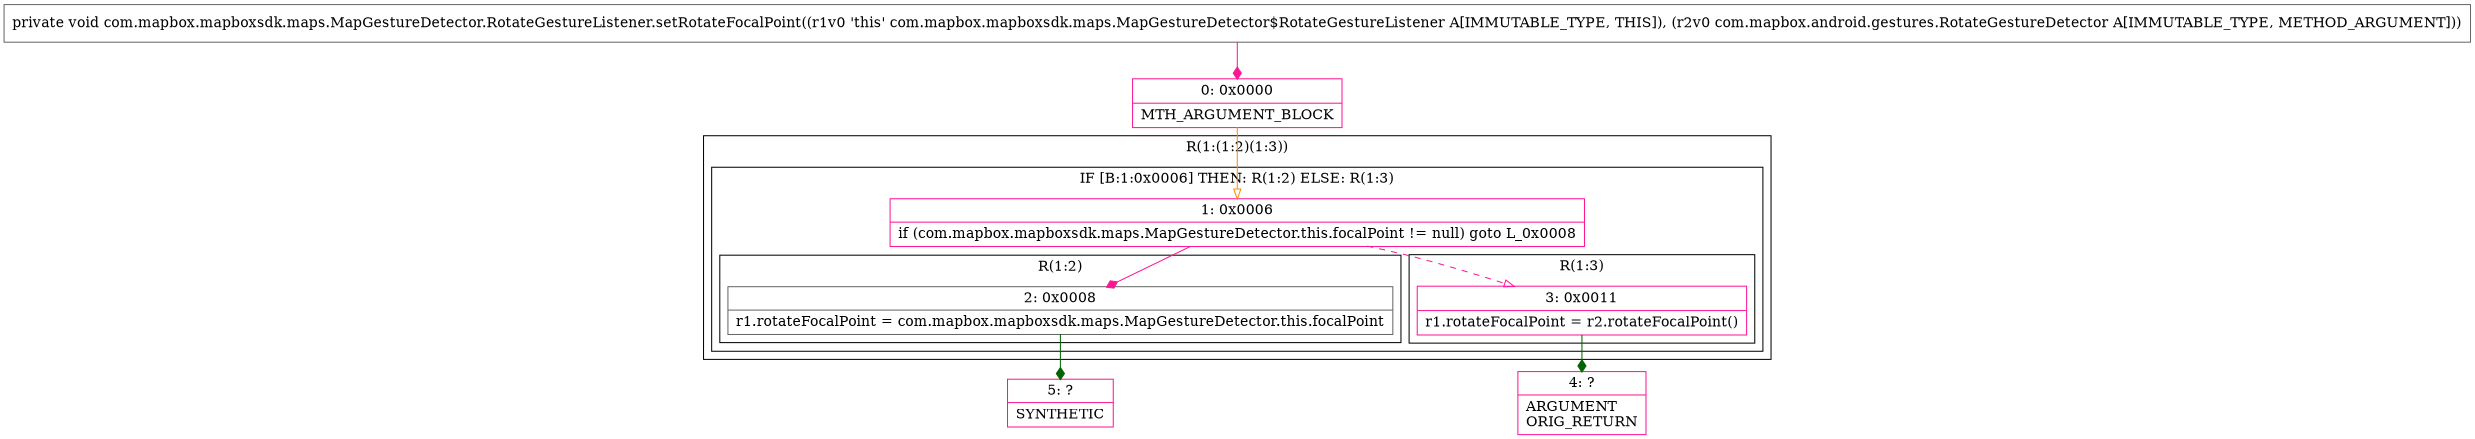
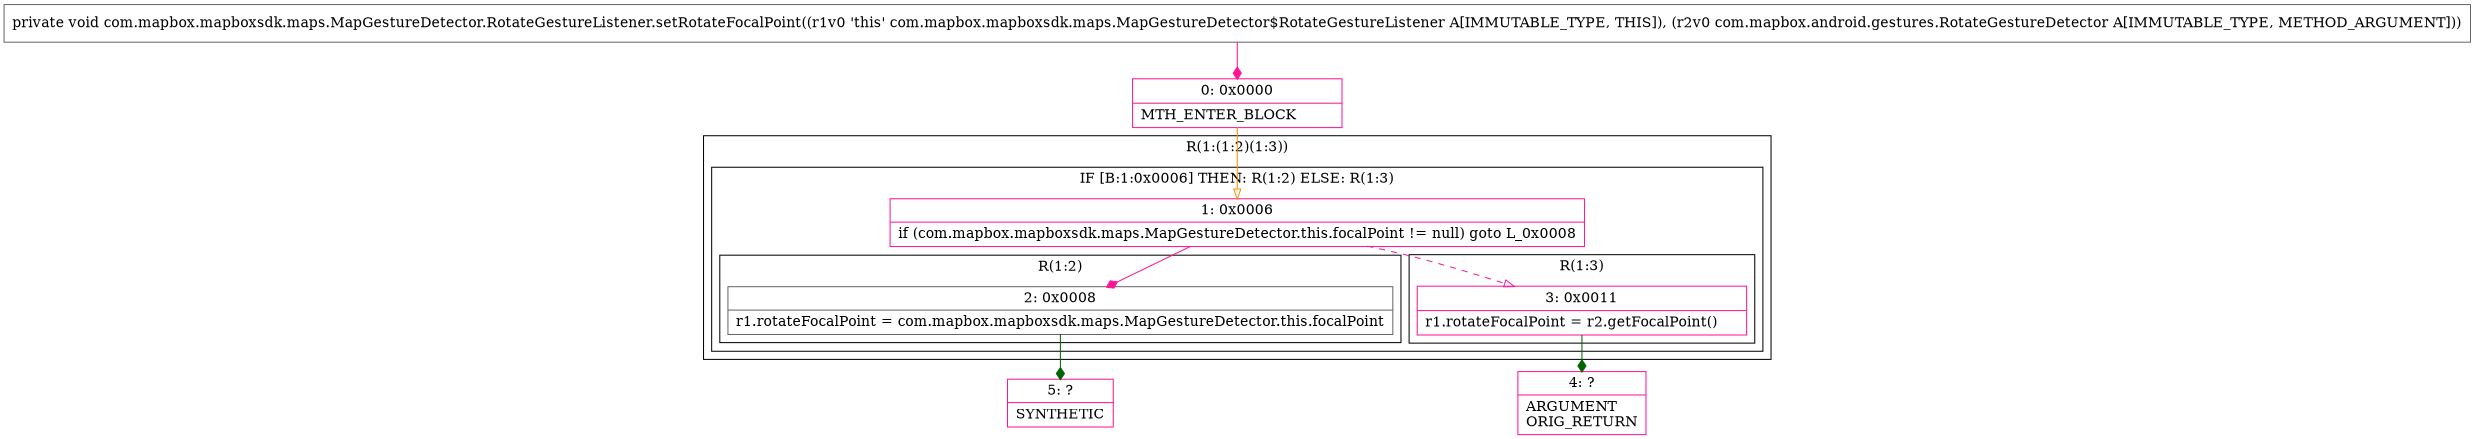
(1237, 115) -> (1219, 115)
(1582, 322) -> (1572, 322)
